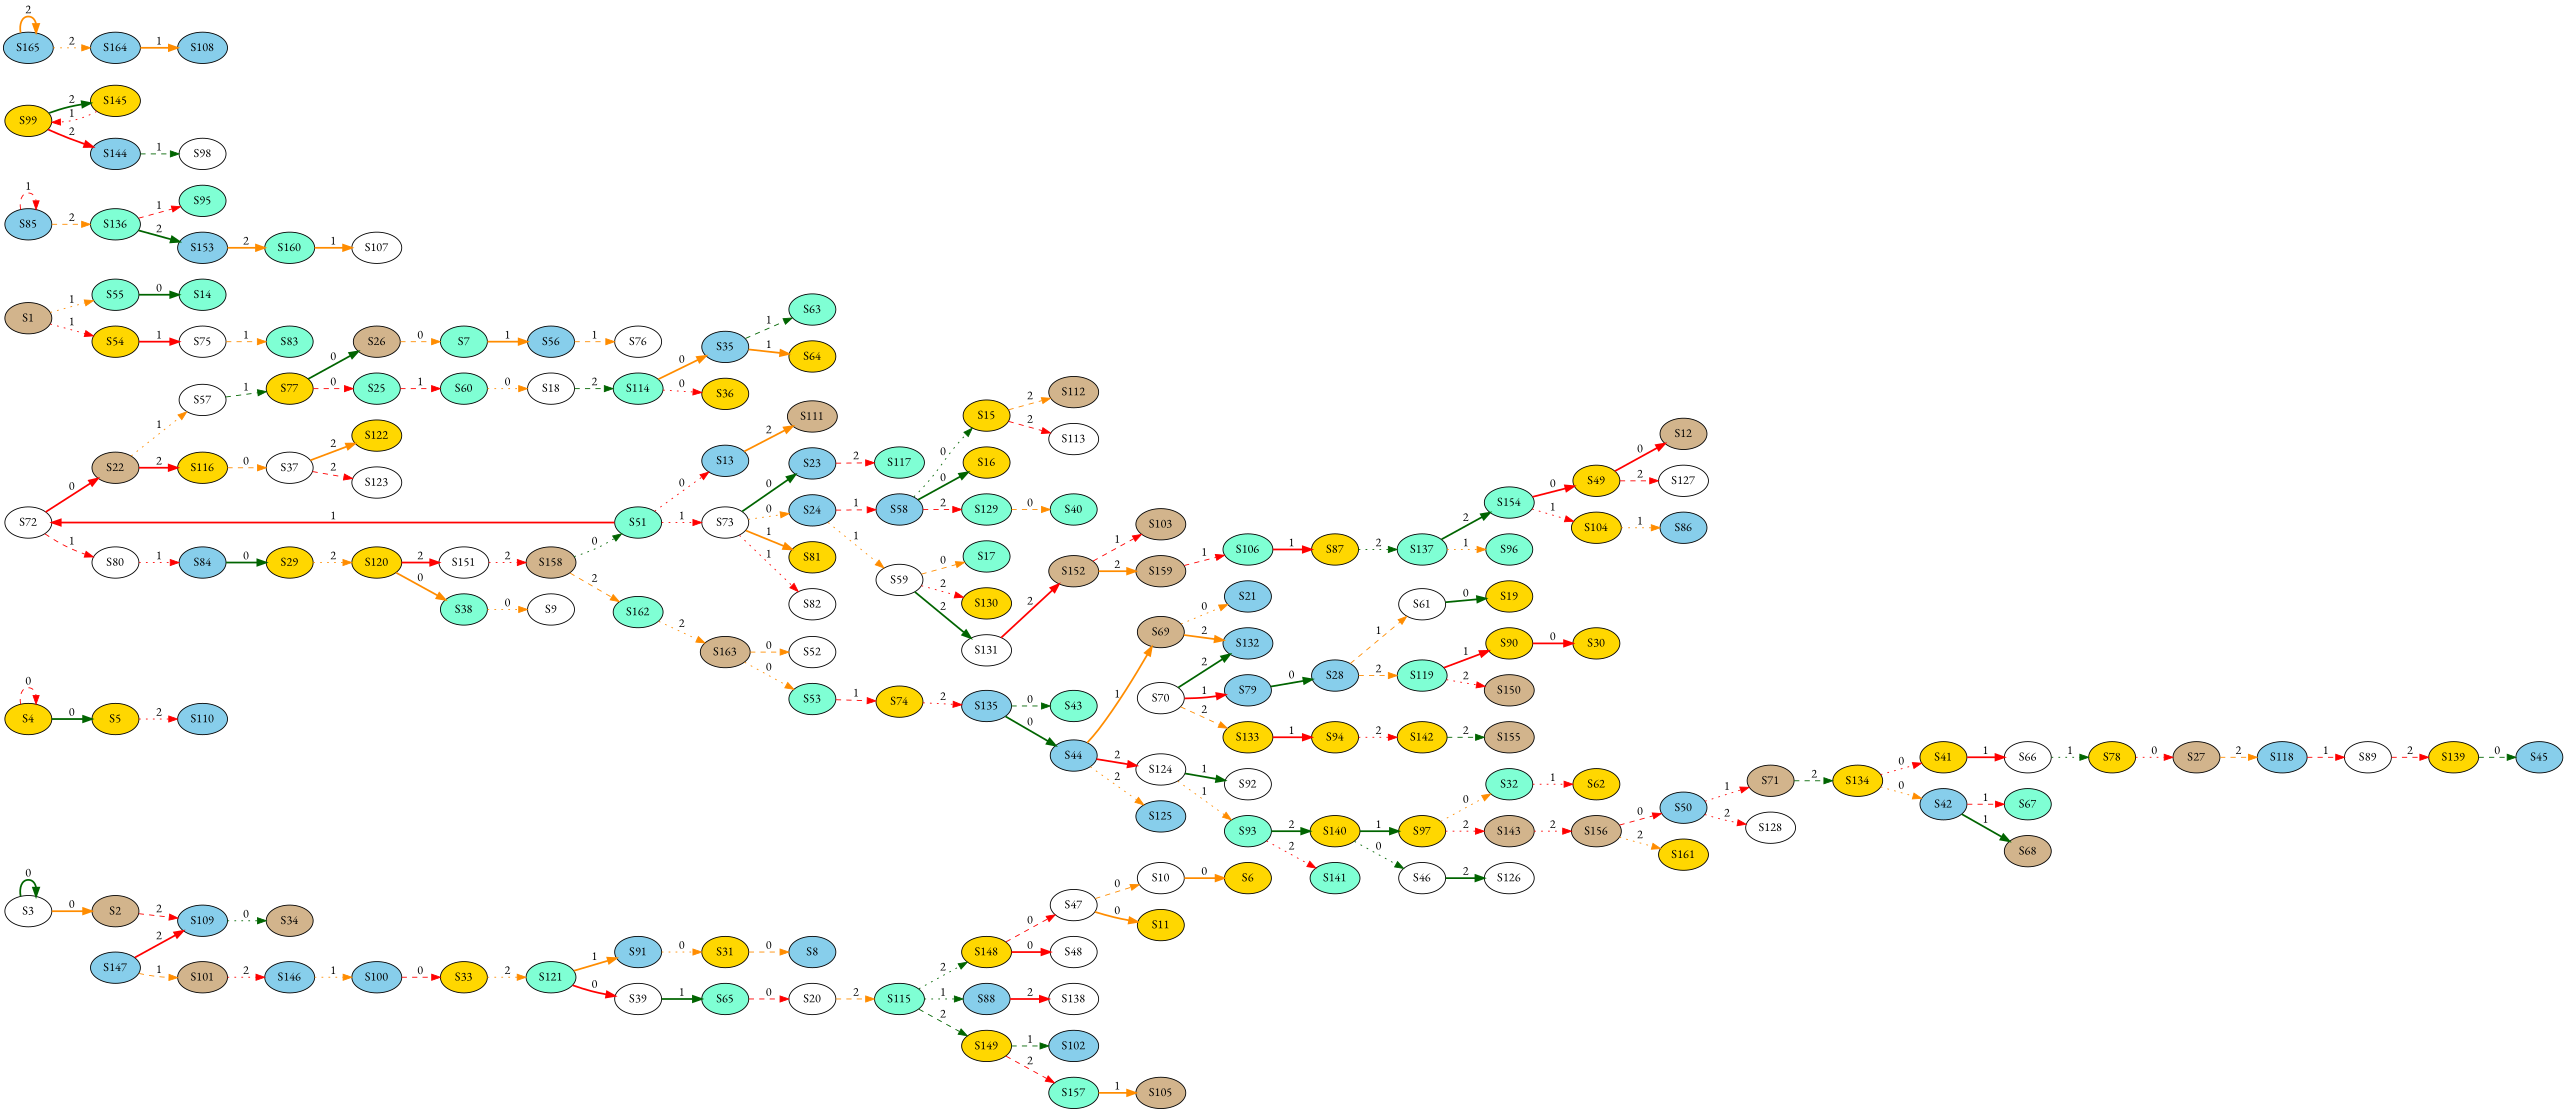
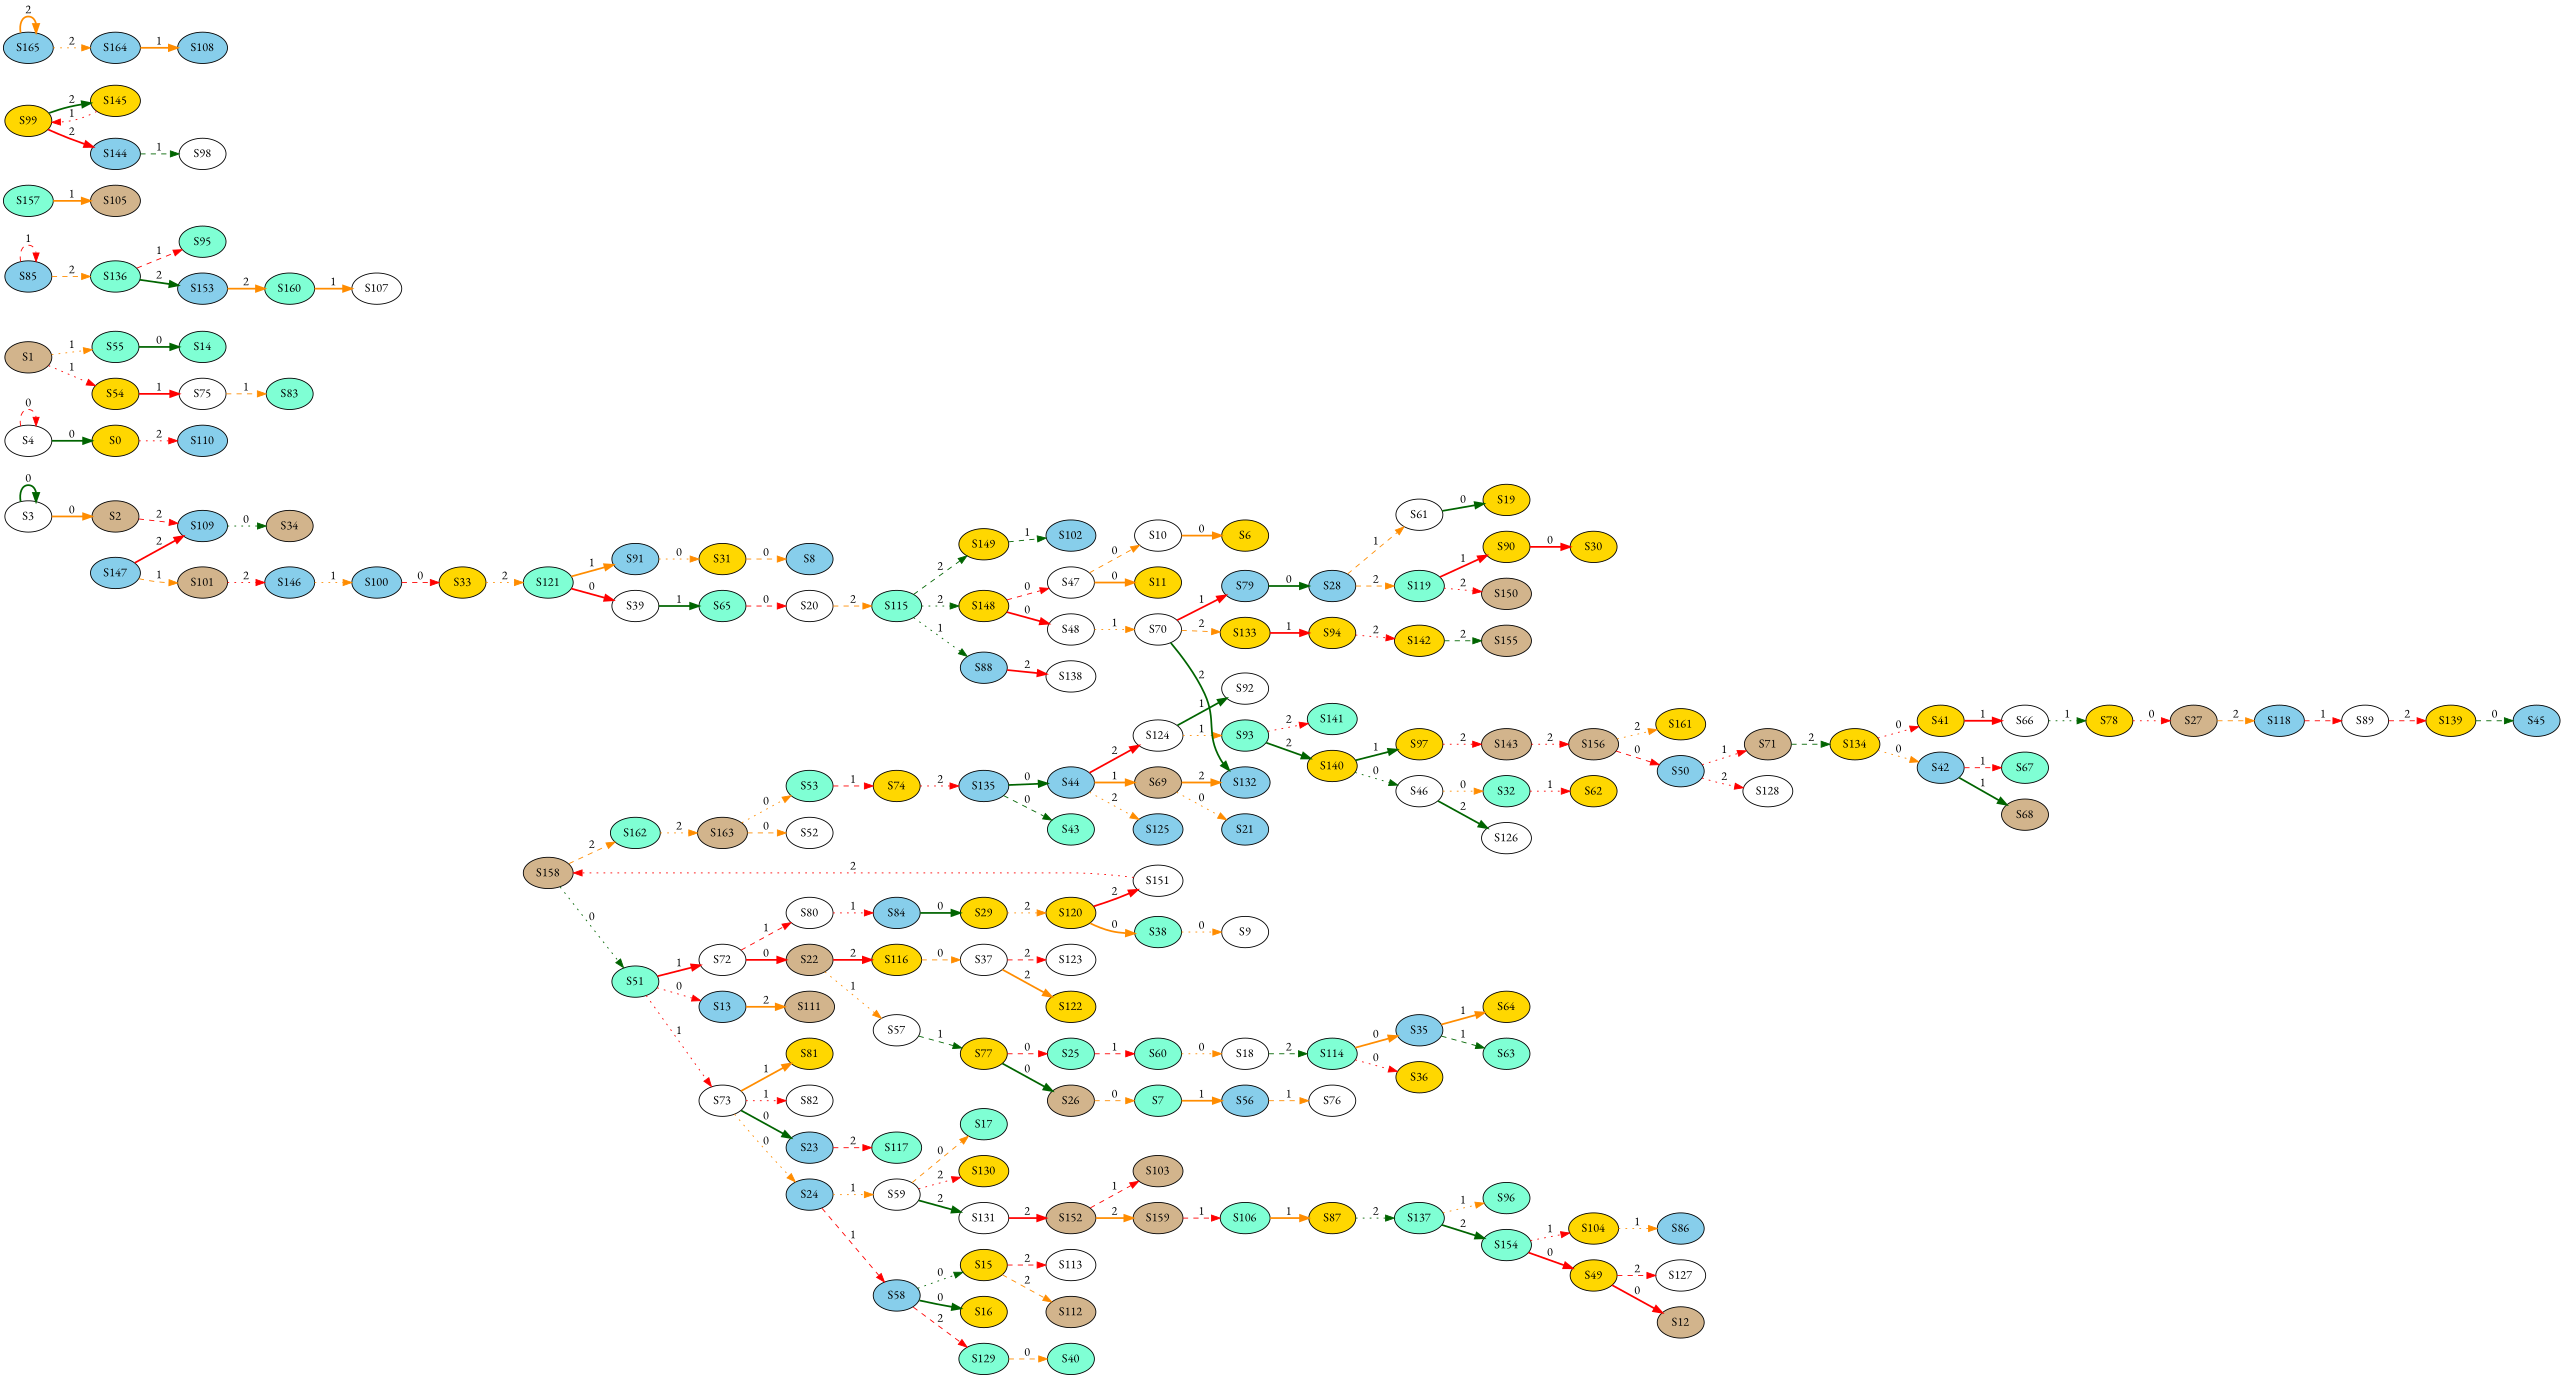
(1288, 549) -> (1285, 1218)
none -> (1110, 629)
(28, 719) -> (28, 441)
(115, 719) -> (115, 441)
(1462, 810) -> (1458, 791)
(1026, 1067) -> none
